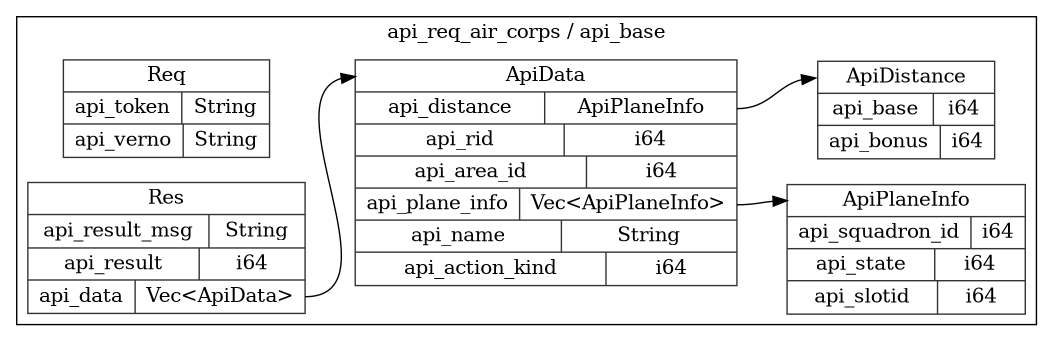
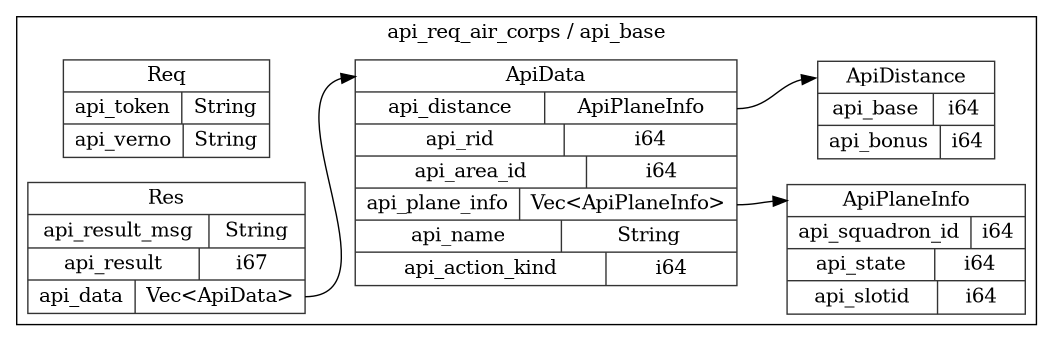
(252, 263) -> (252, 263)
